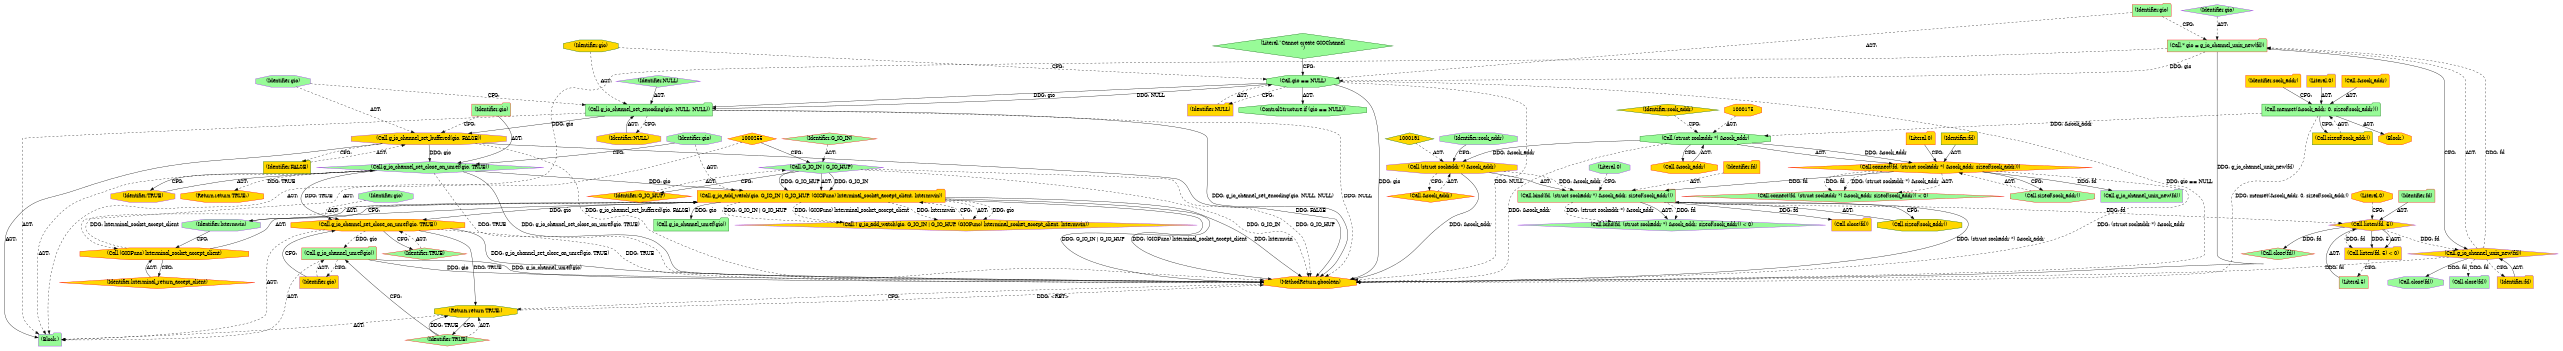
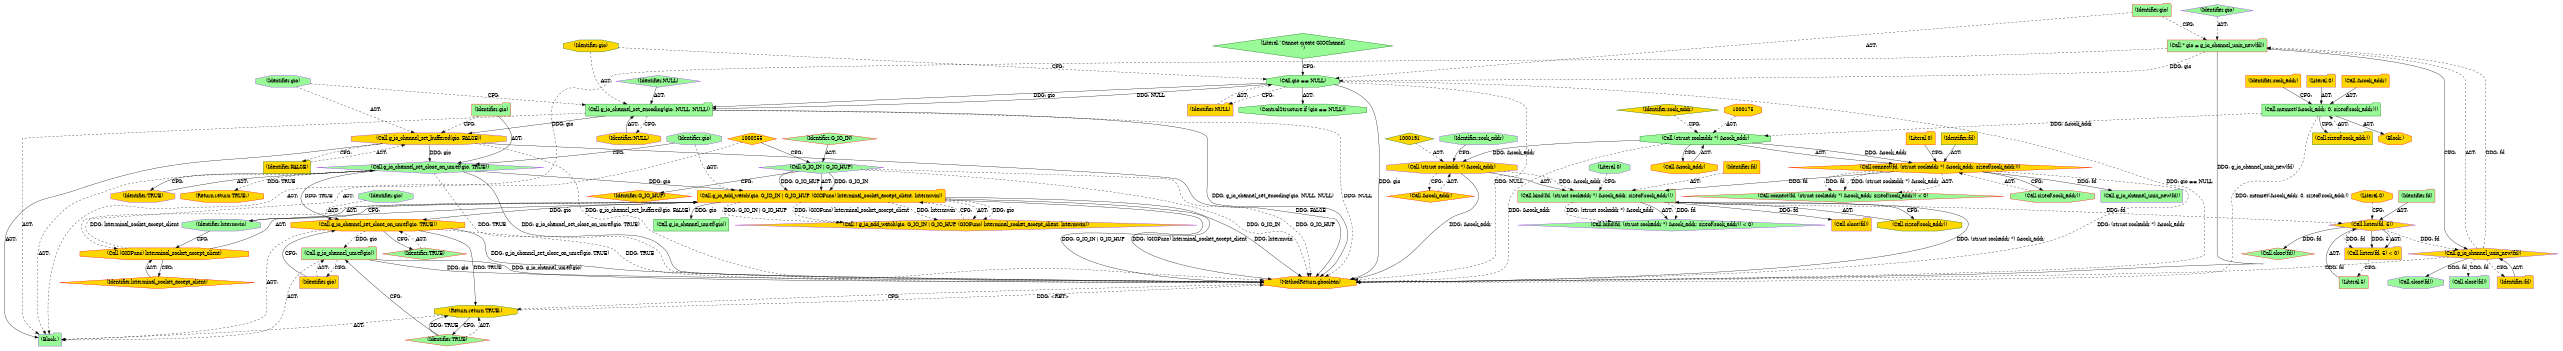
(826, 152) -> (826, 152)
(717, 178) -> none
(157, 283) -> (157, 283)
